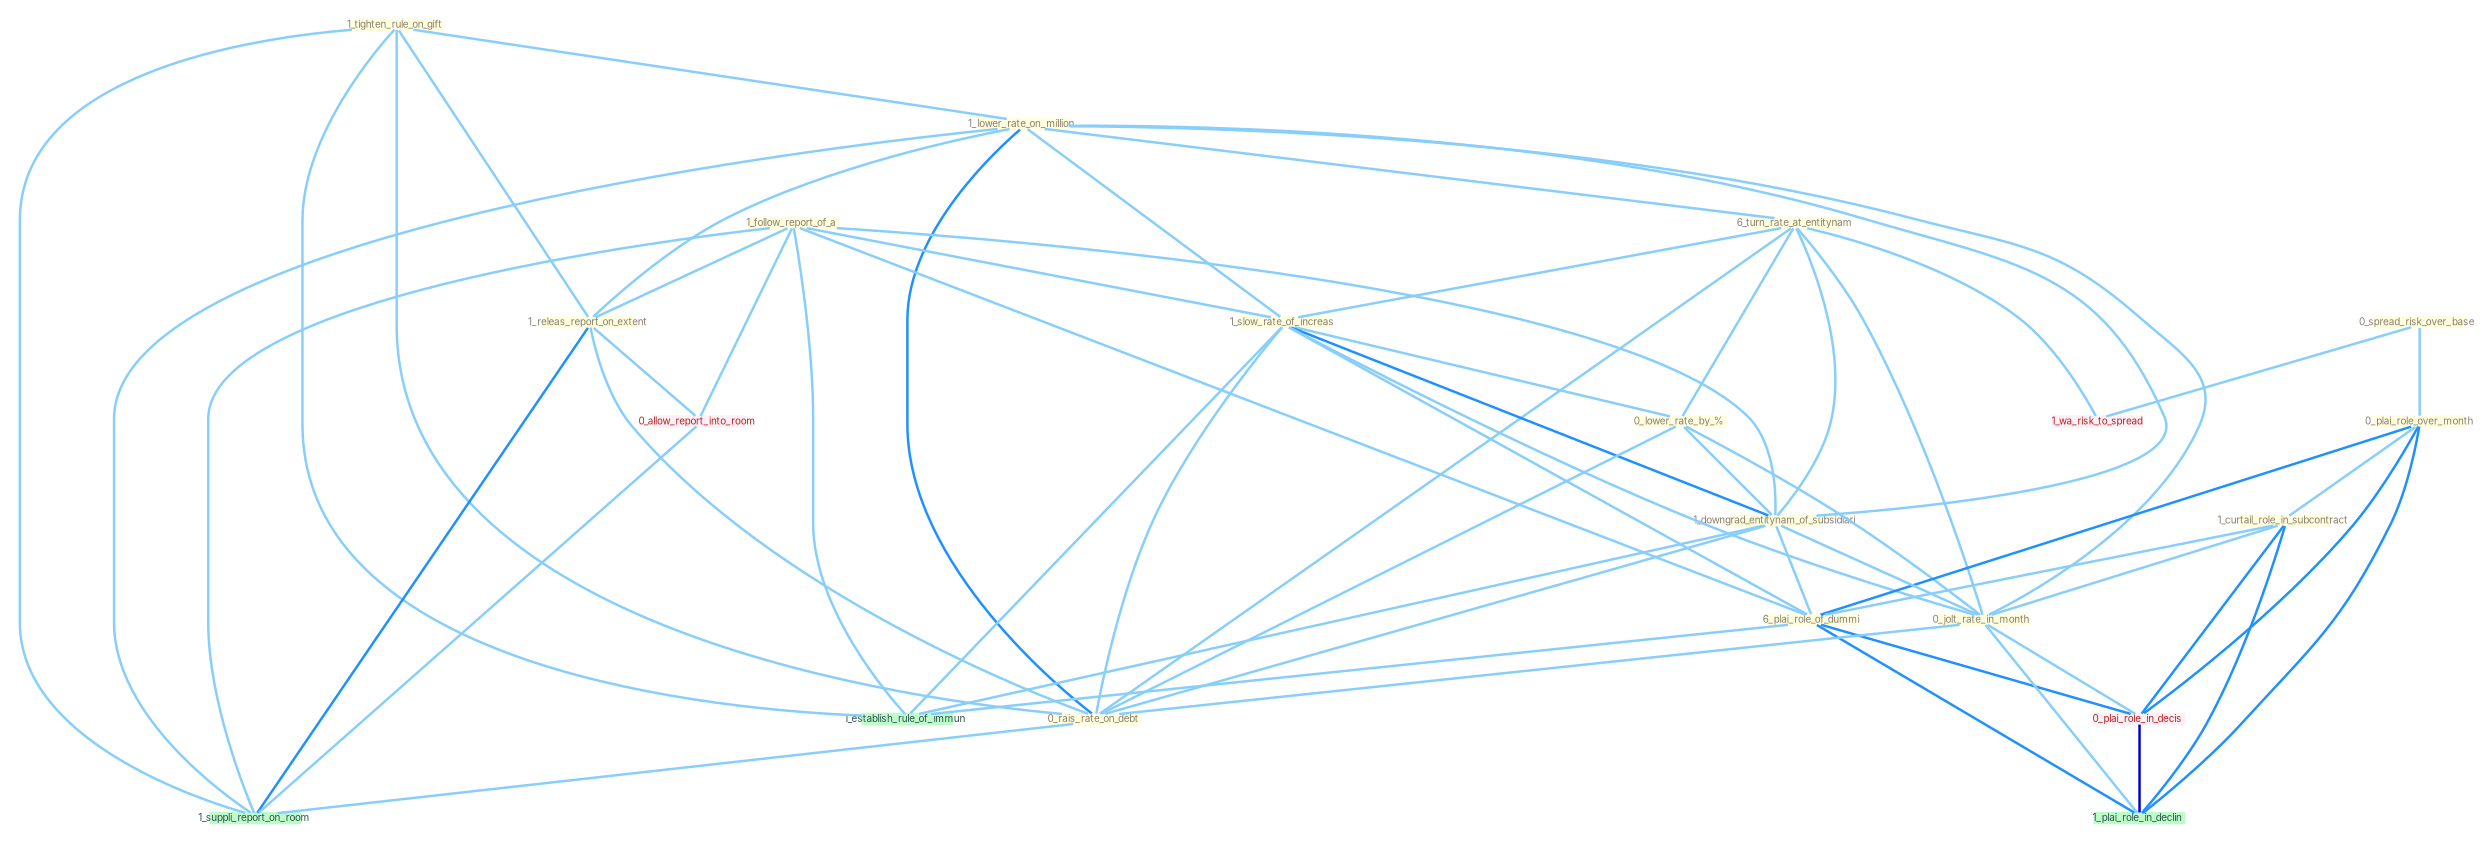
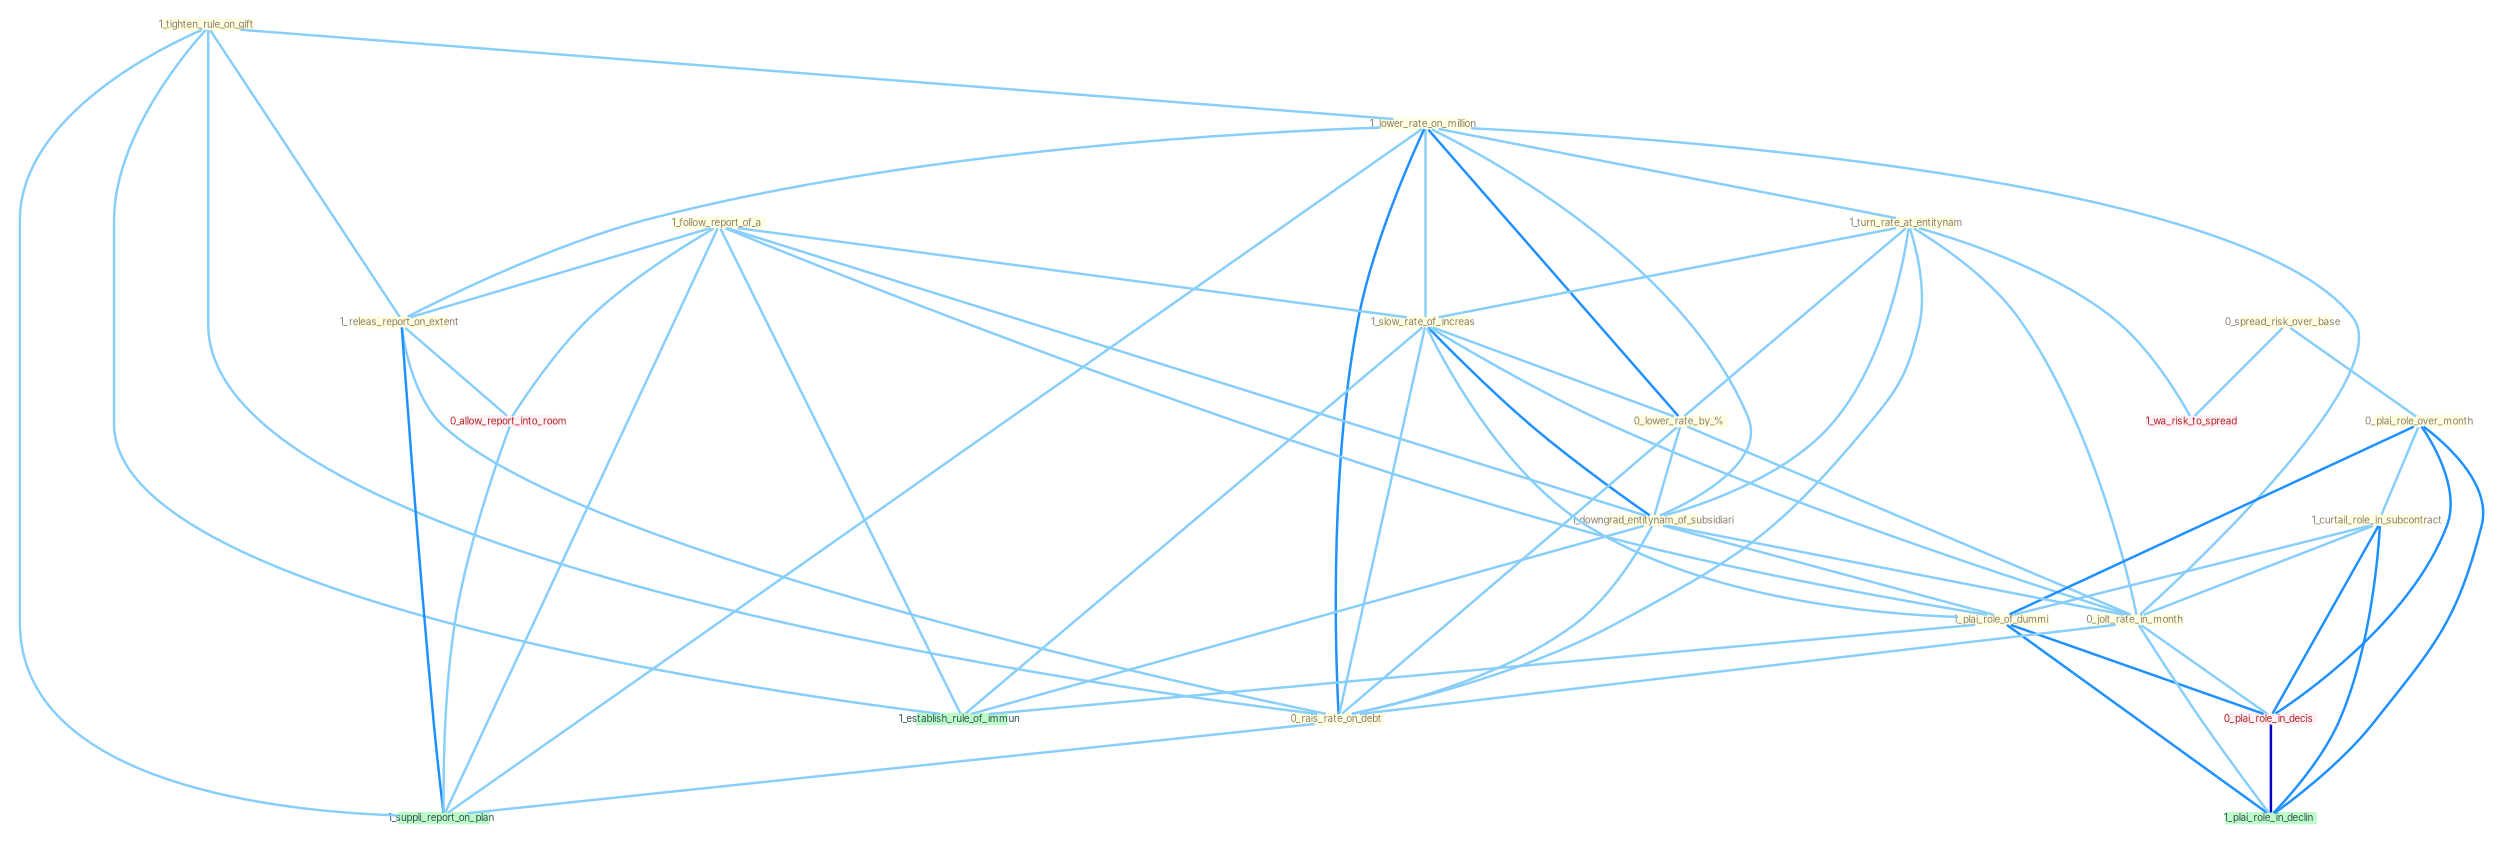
(1795, 223) -> (1909, 223)
none -> (1553, 273)
(1812, 620) -> (2003, 620)
(255, 818) -> (444, 818)
